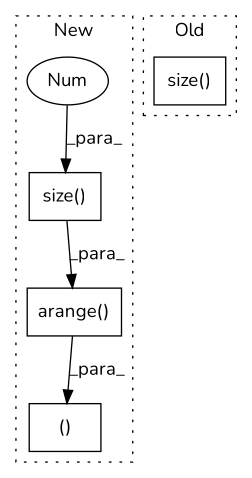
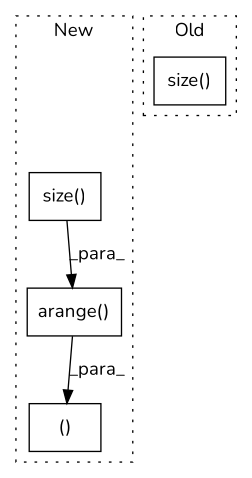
(68, 81) -> none
